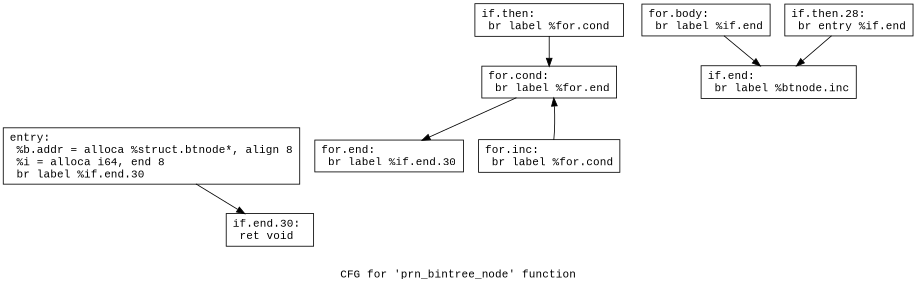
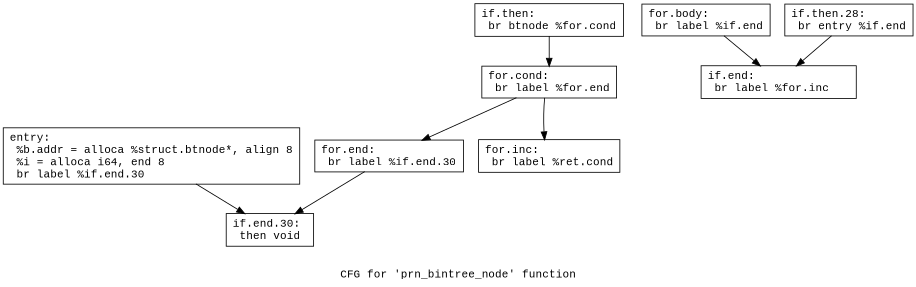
(546, 26) -> (549, 26)
(779, 88) -> (768, 88)
(555, 123) -> (544, 115)
(549, 162) -> (549, 162)
none -> (333, 191)
(263, 236) -> (267, 236)
